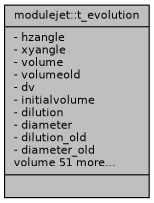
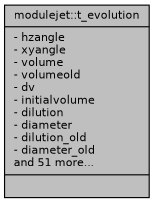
(65, 163) -> (54, 163)
